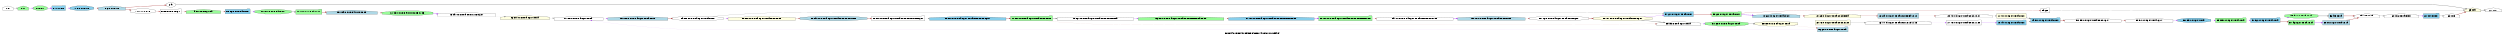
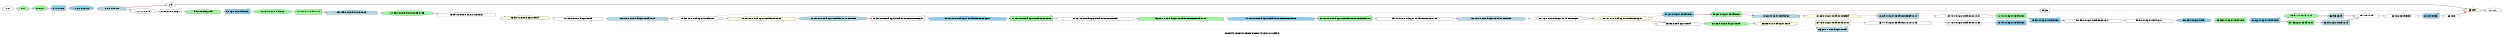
(2011, 16) -> (2011, 16)
